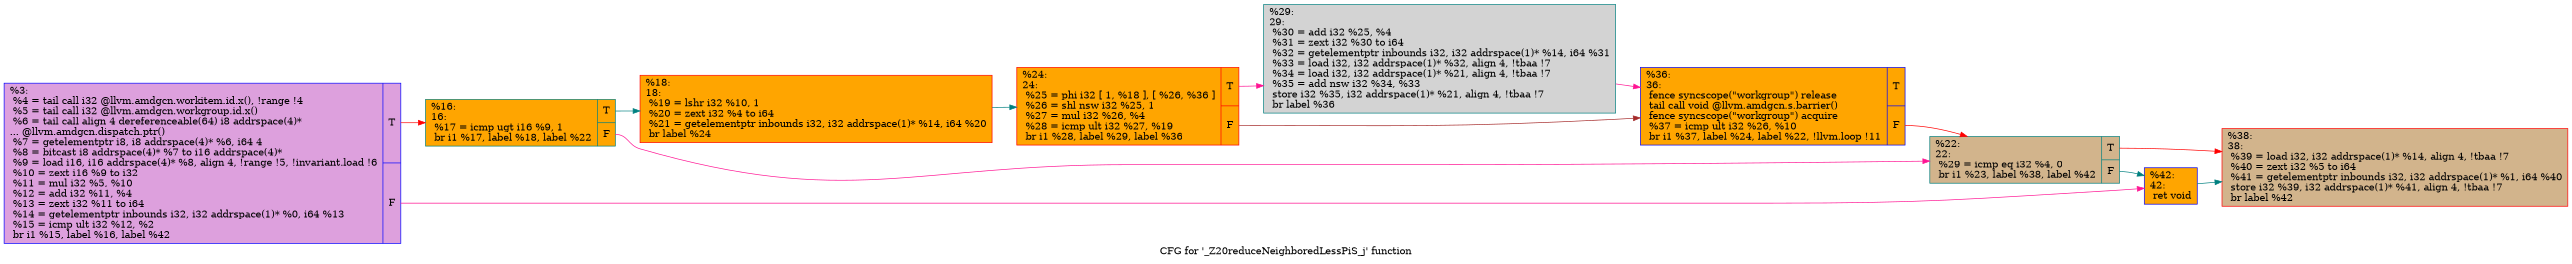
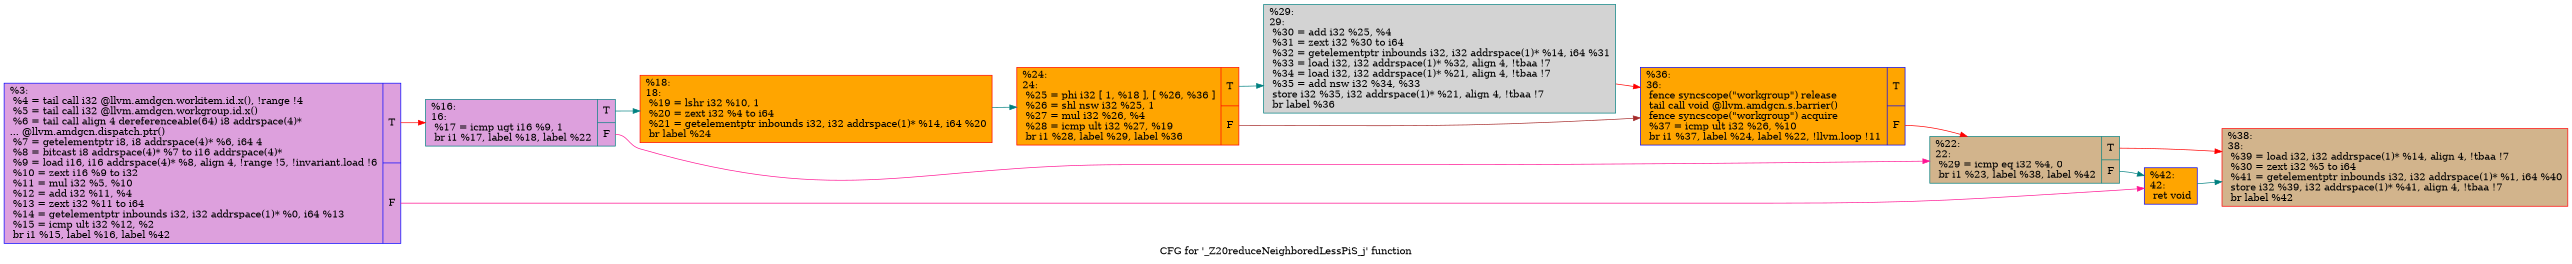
(1625, 85) -> (1625, 85)
(1248, 86) -> (1248, 86)
(520, 123) -> (520, 123)
(2292, 167) -> (2292, 167)
